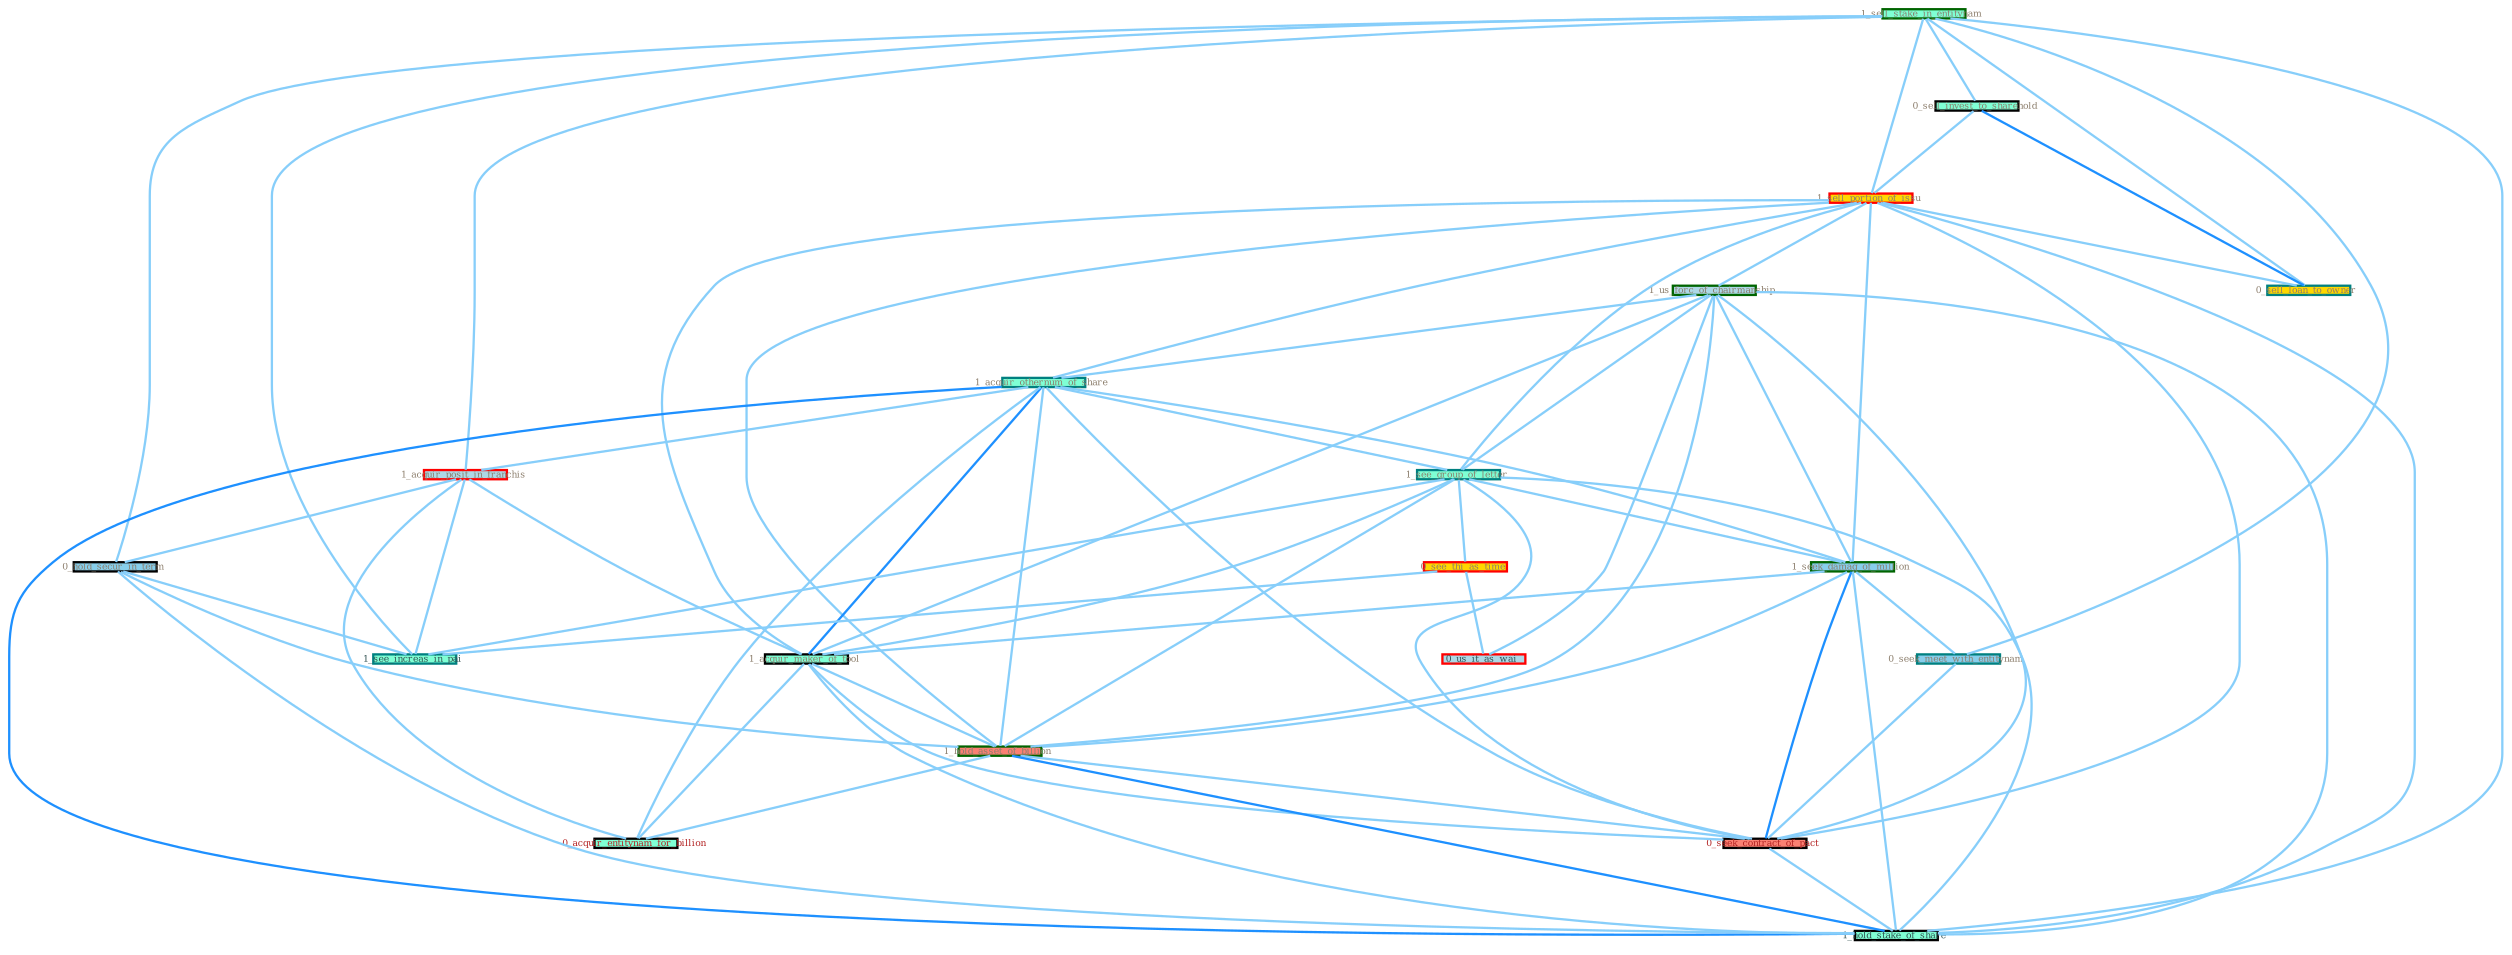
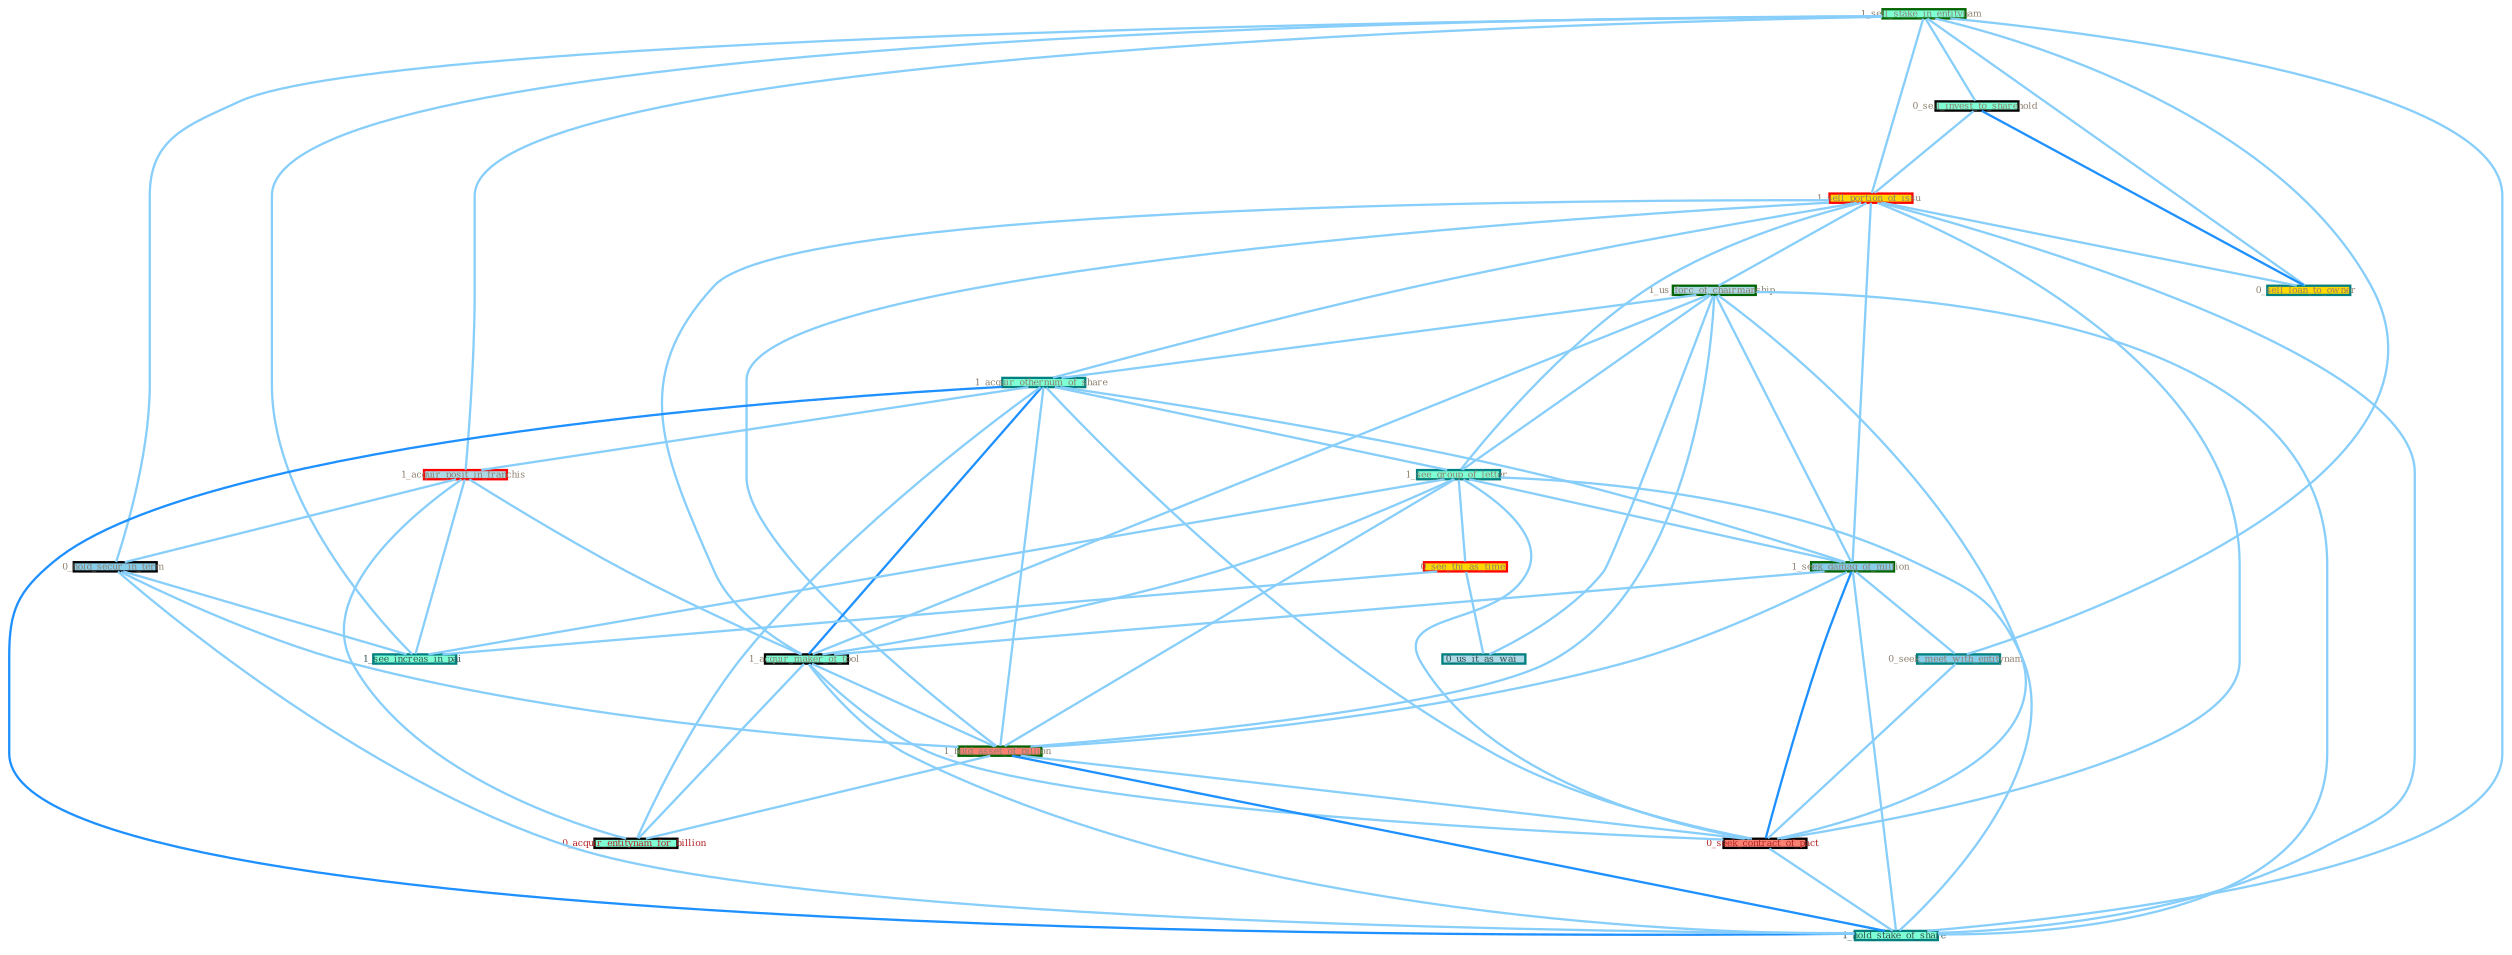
(1484, 659) -> (1484, 659)
(1896, 935) -> (1896, 935)
